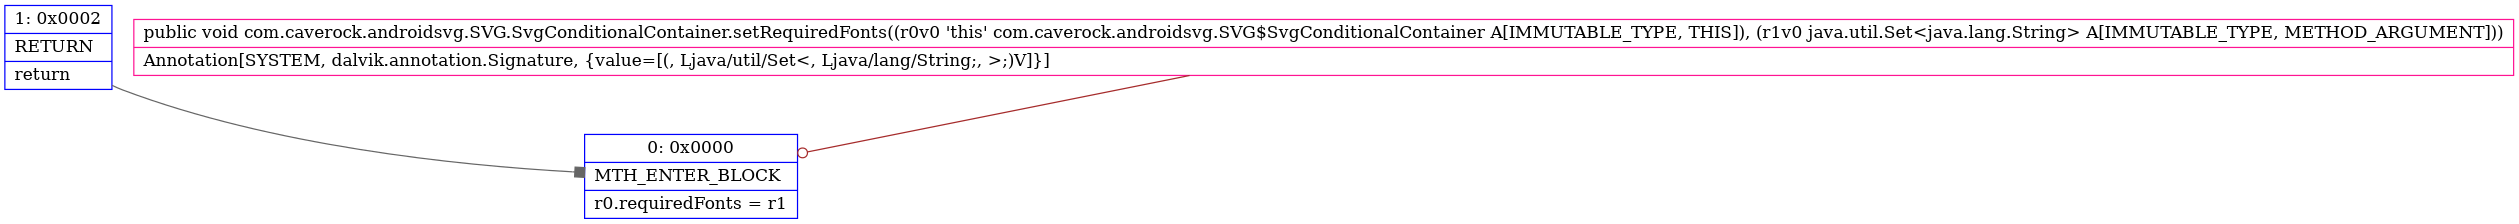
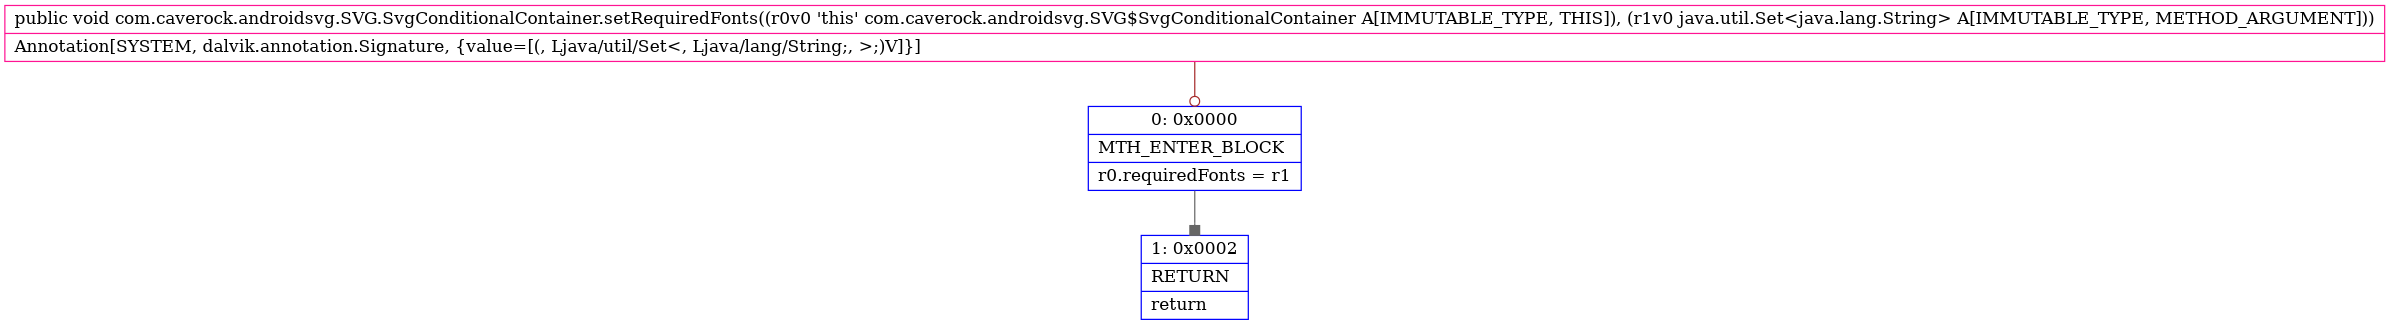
(339, 146) -> (1195, 207)
